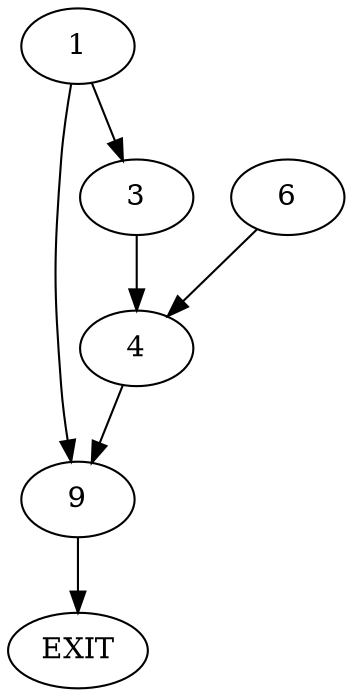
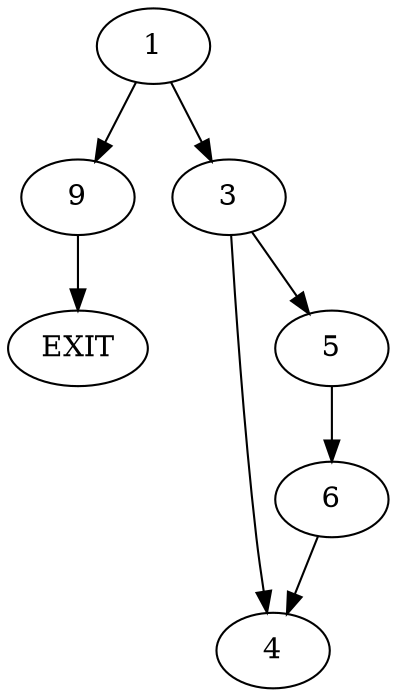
none -> (332, 348)
(111, 414) -> none
